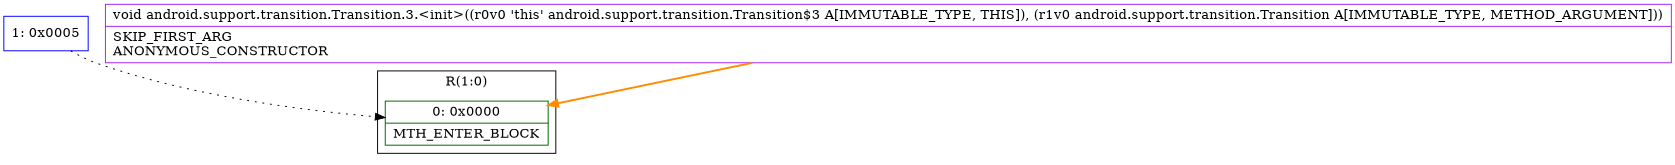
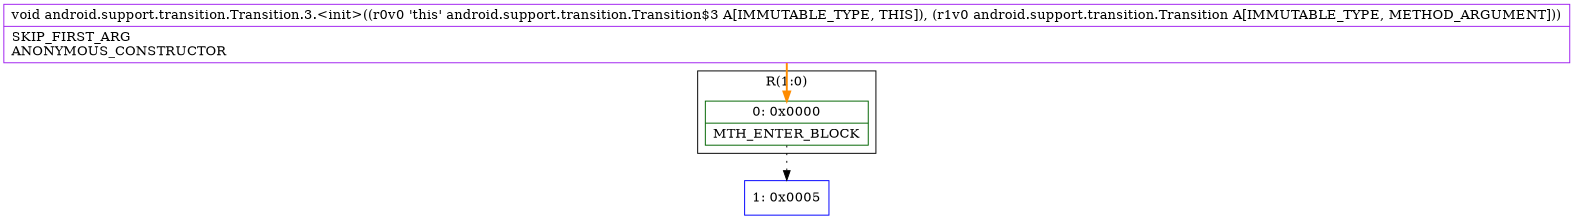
(220, 95) -> (787, 159)
